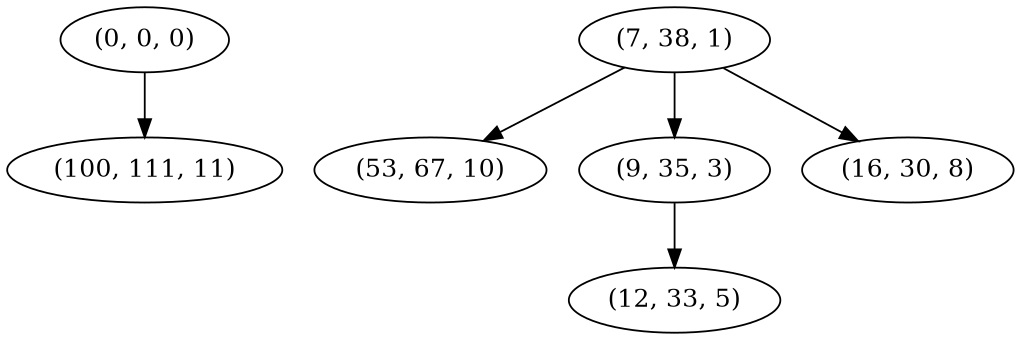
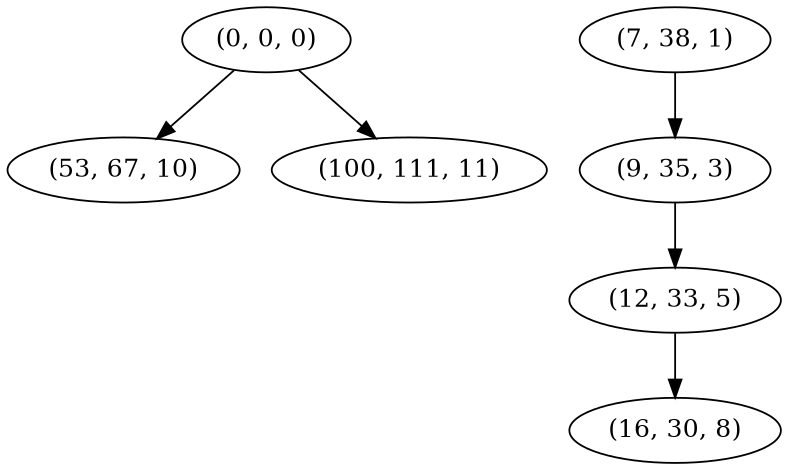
(562, 100) -> (202, 98)
(783, 100) -> (675, 356)
